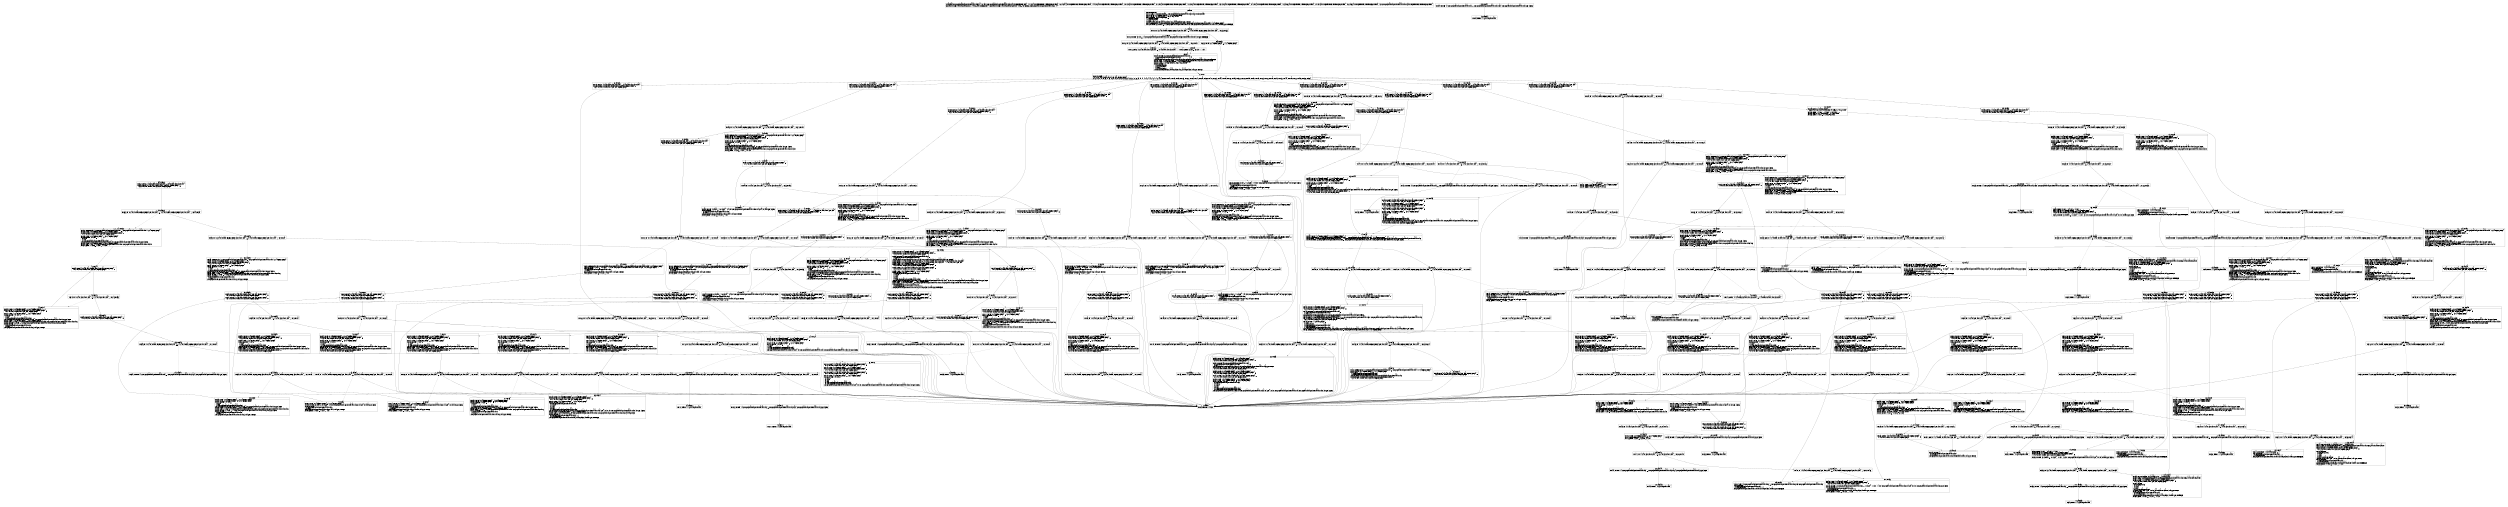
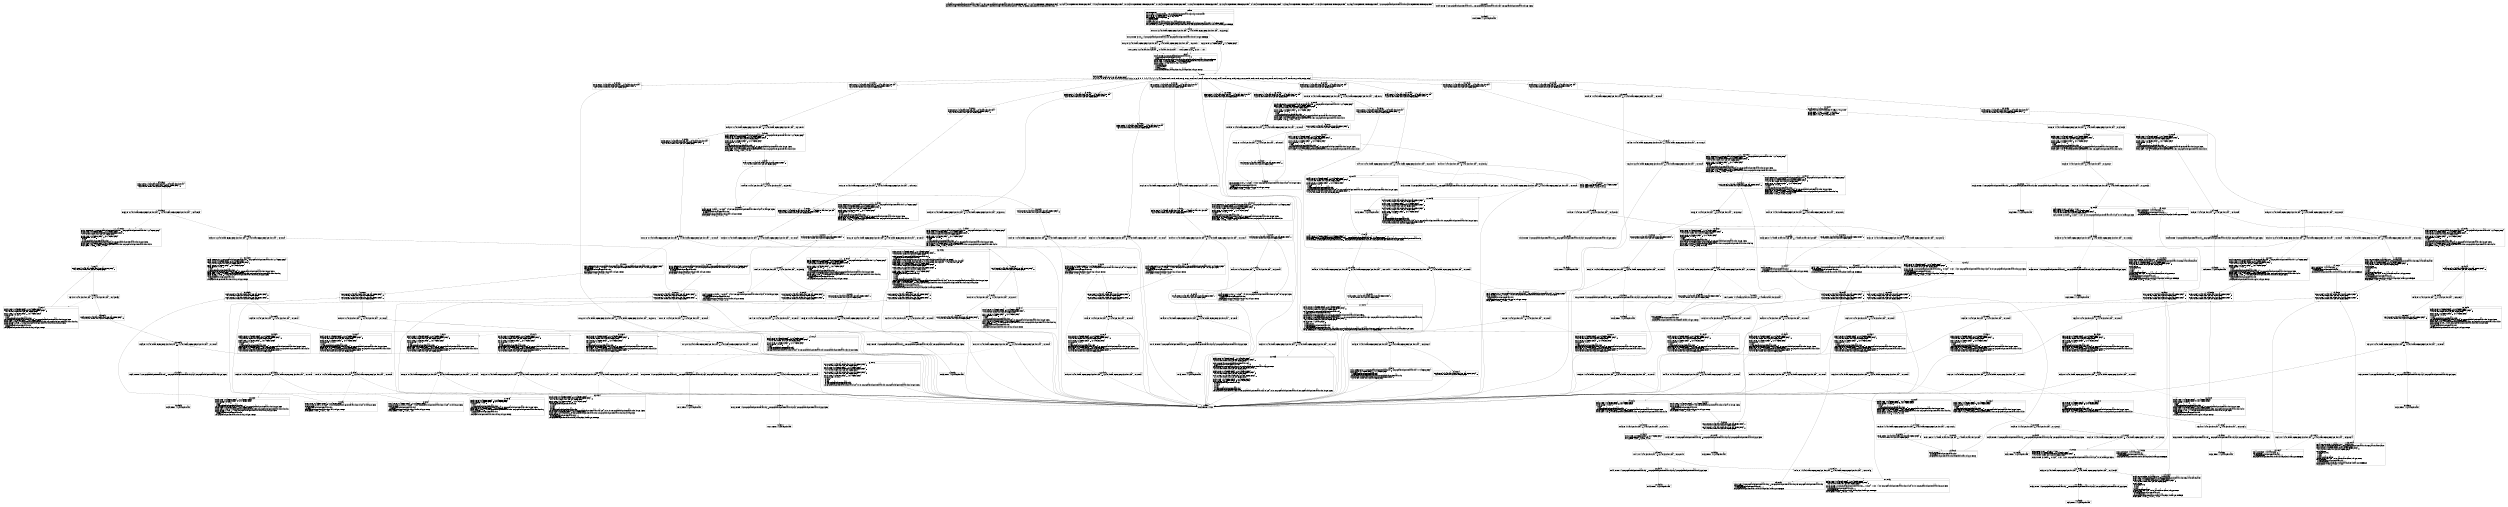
none -> (178, 407)
